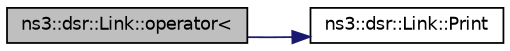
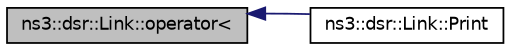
(270, 37) -> (288, 14)
